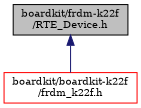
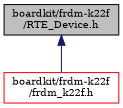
(71, 88) -> (61, 88)
